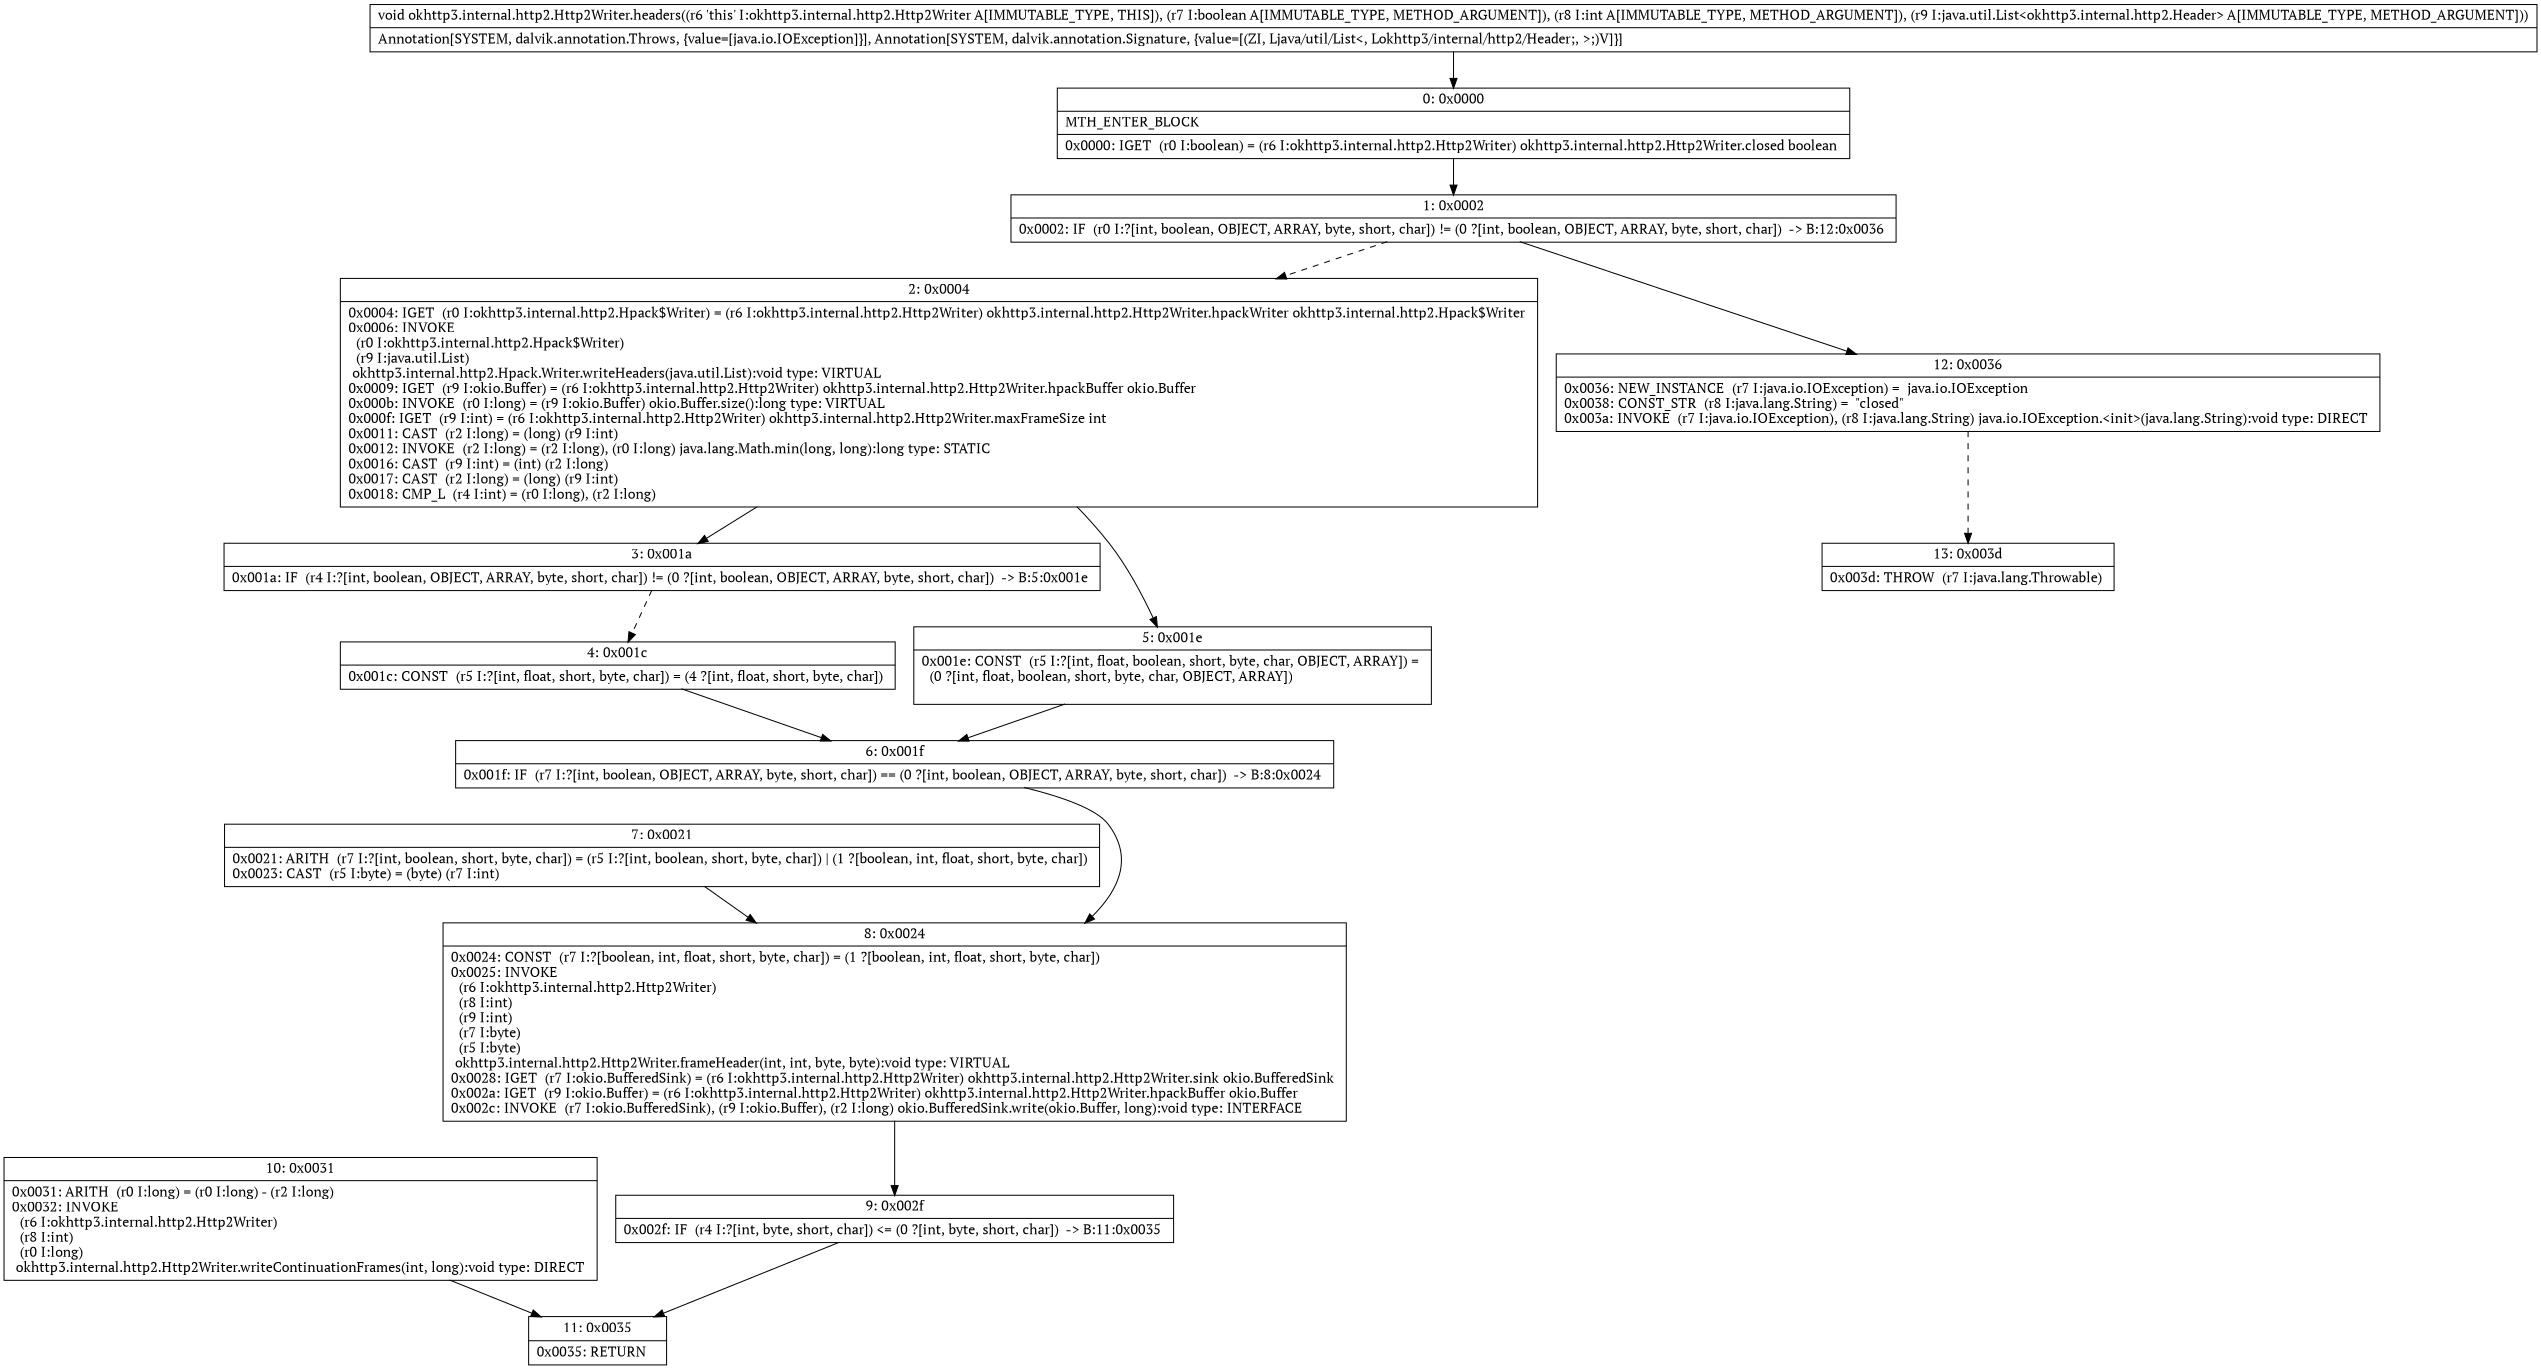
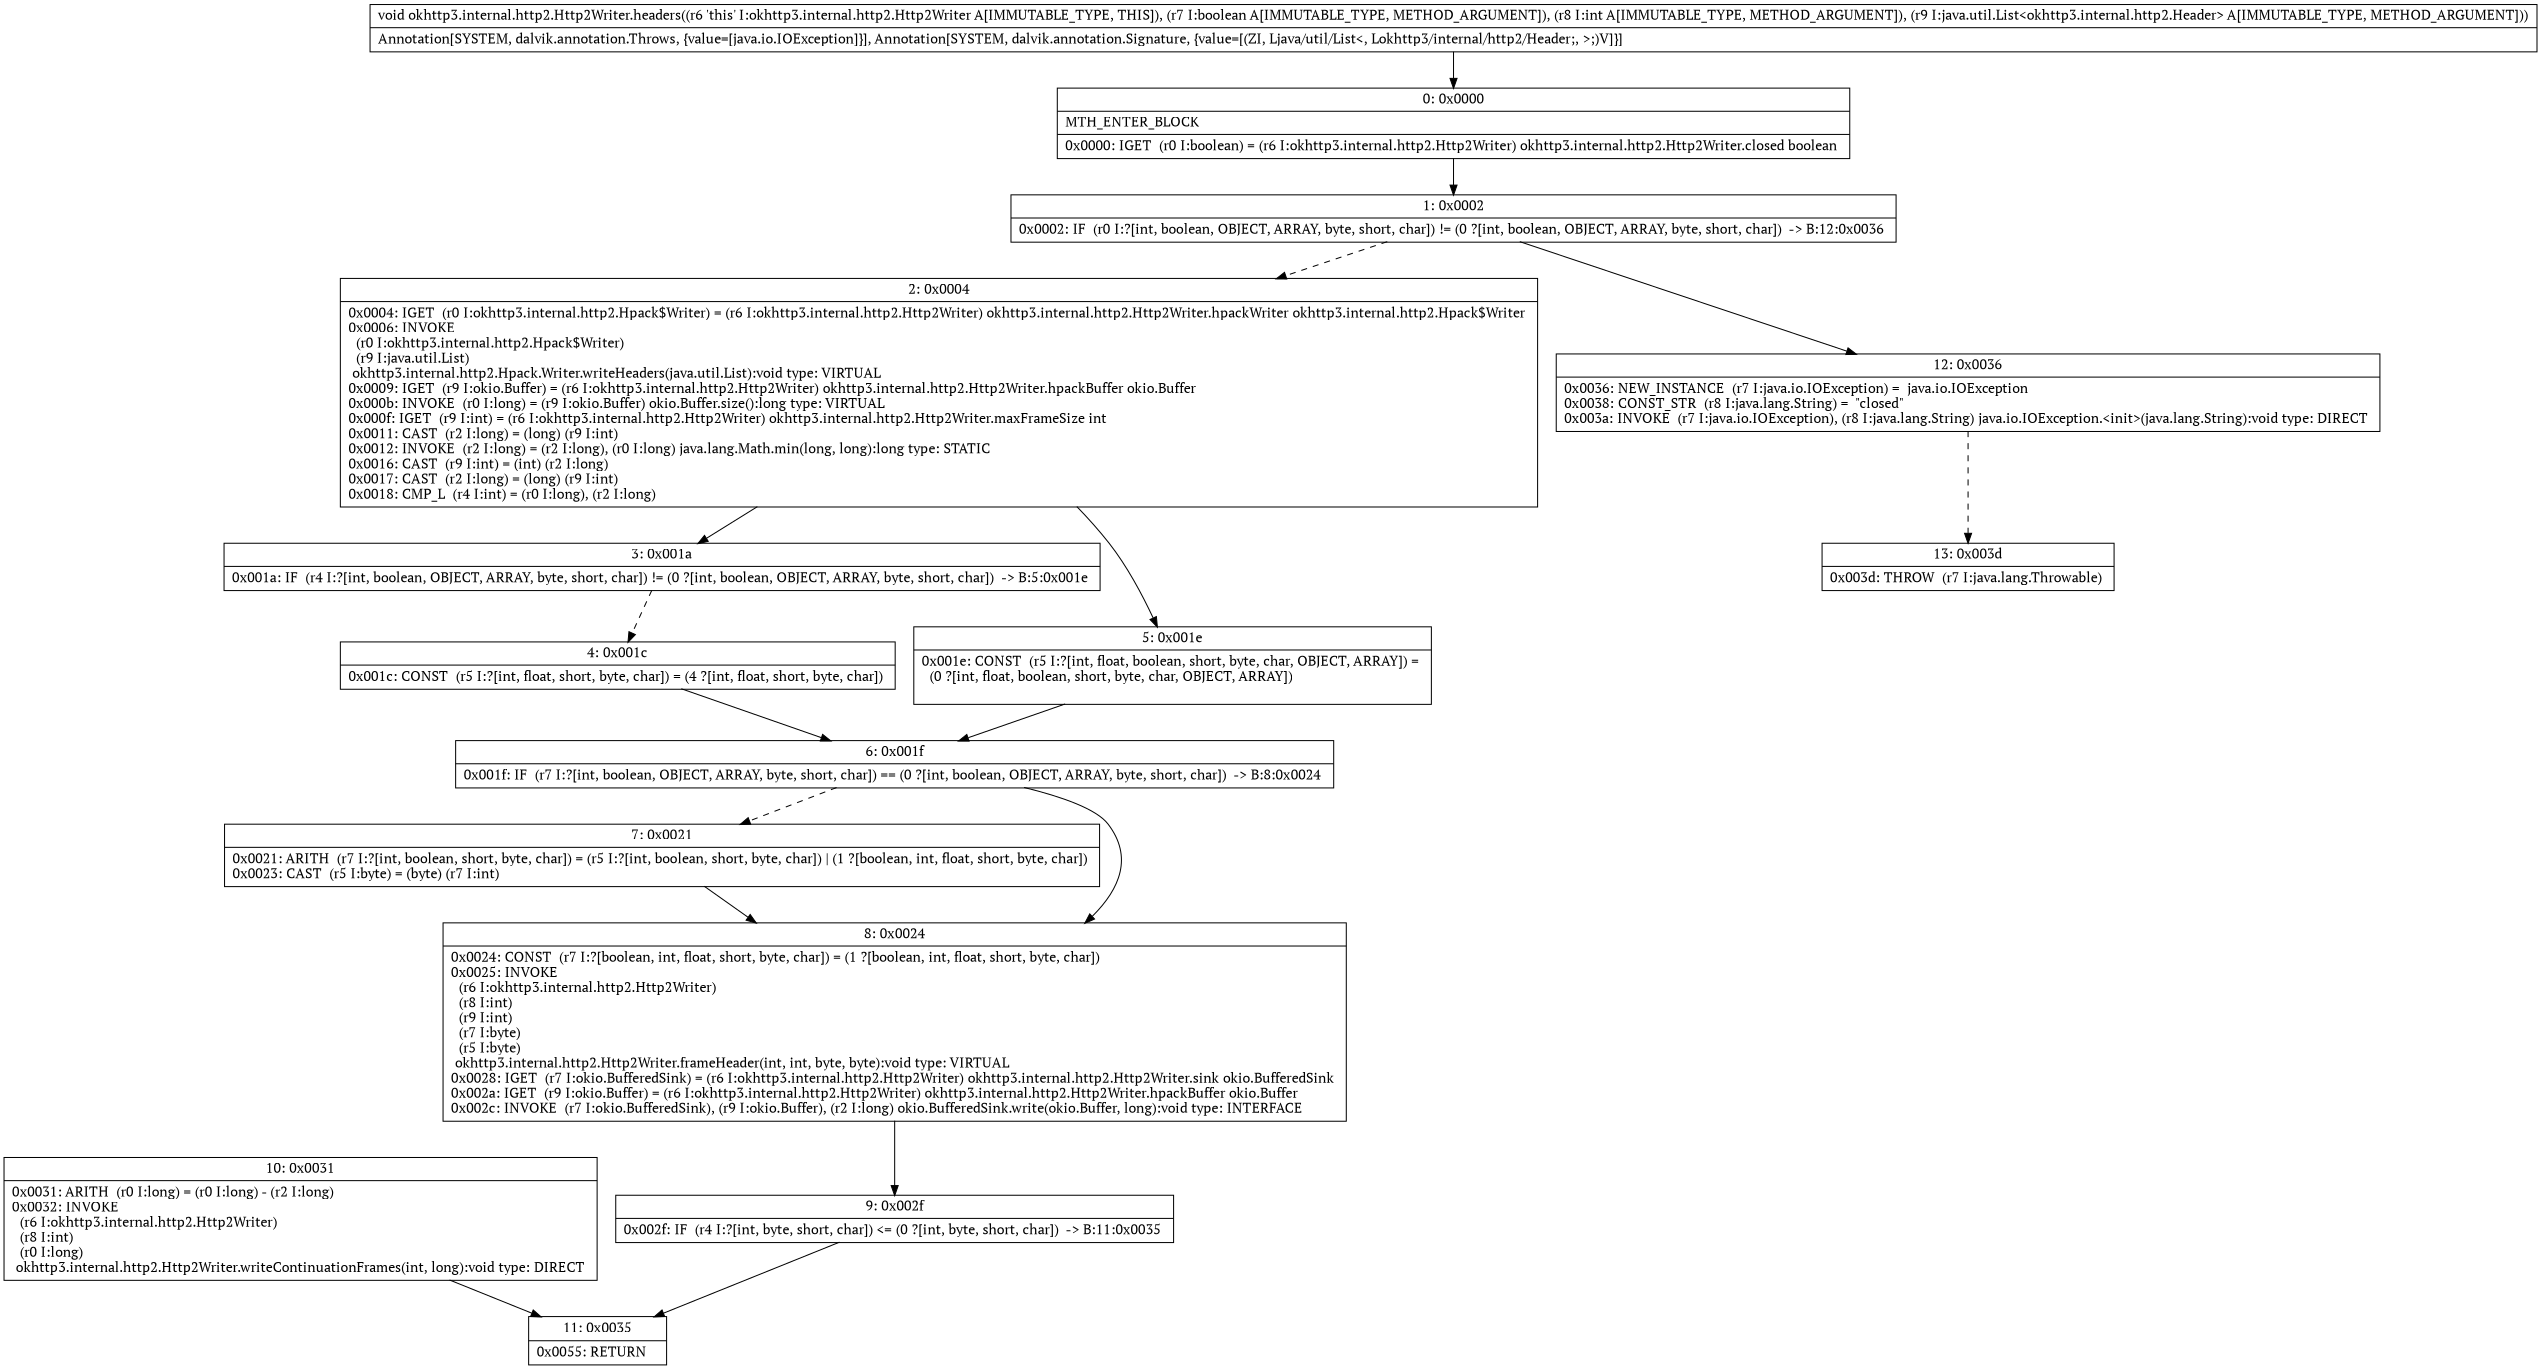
none -> (793, 804)
(598, 1352) -> (598, 1352)
